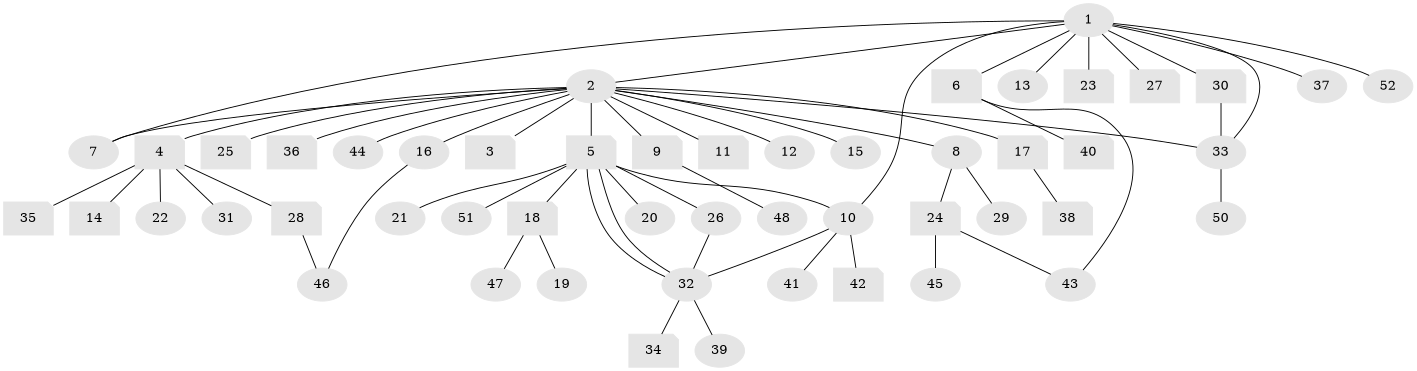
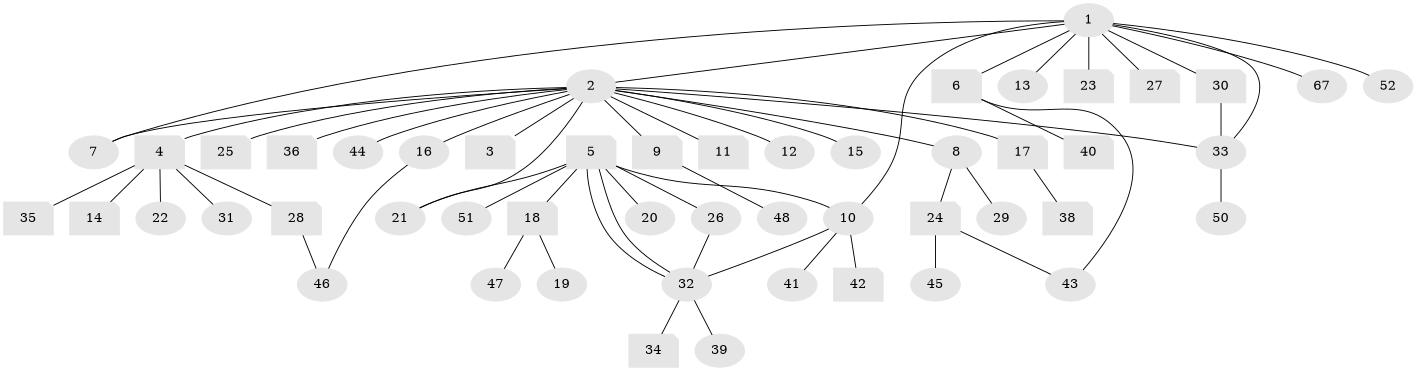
(1322, 86) -> (1322, 86)
(591, 119) -> (518, 172)
